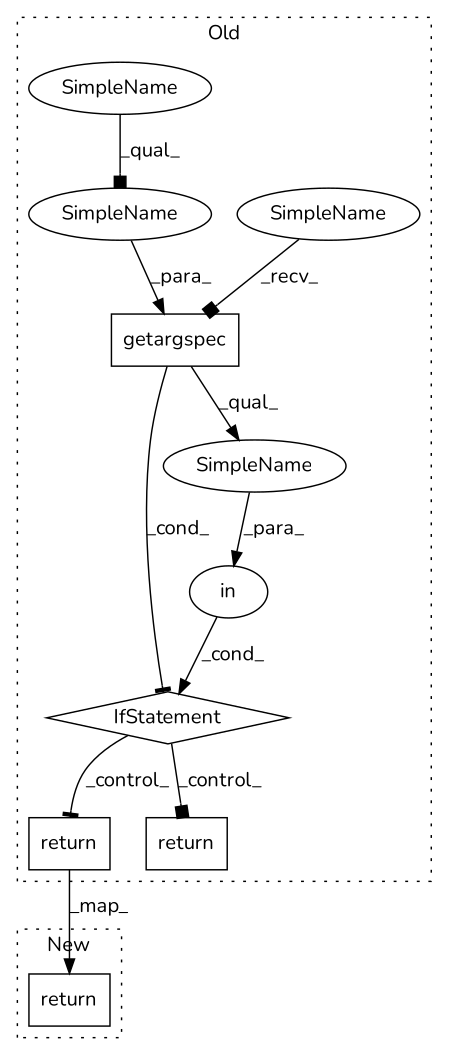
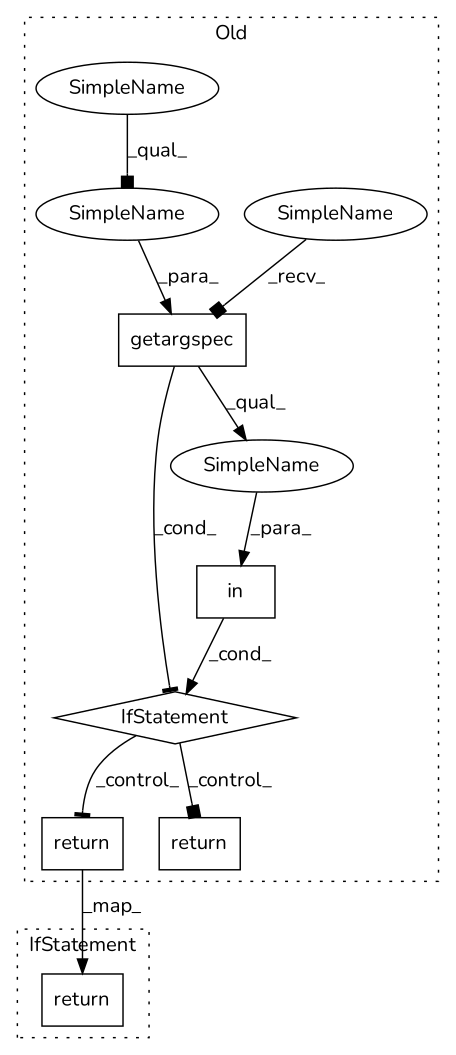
(229, 592) -> (236, 592)
(69, 946) -> (83, 946)
